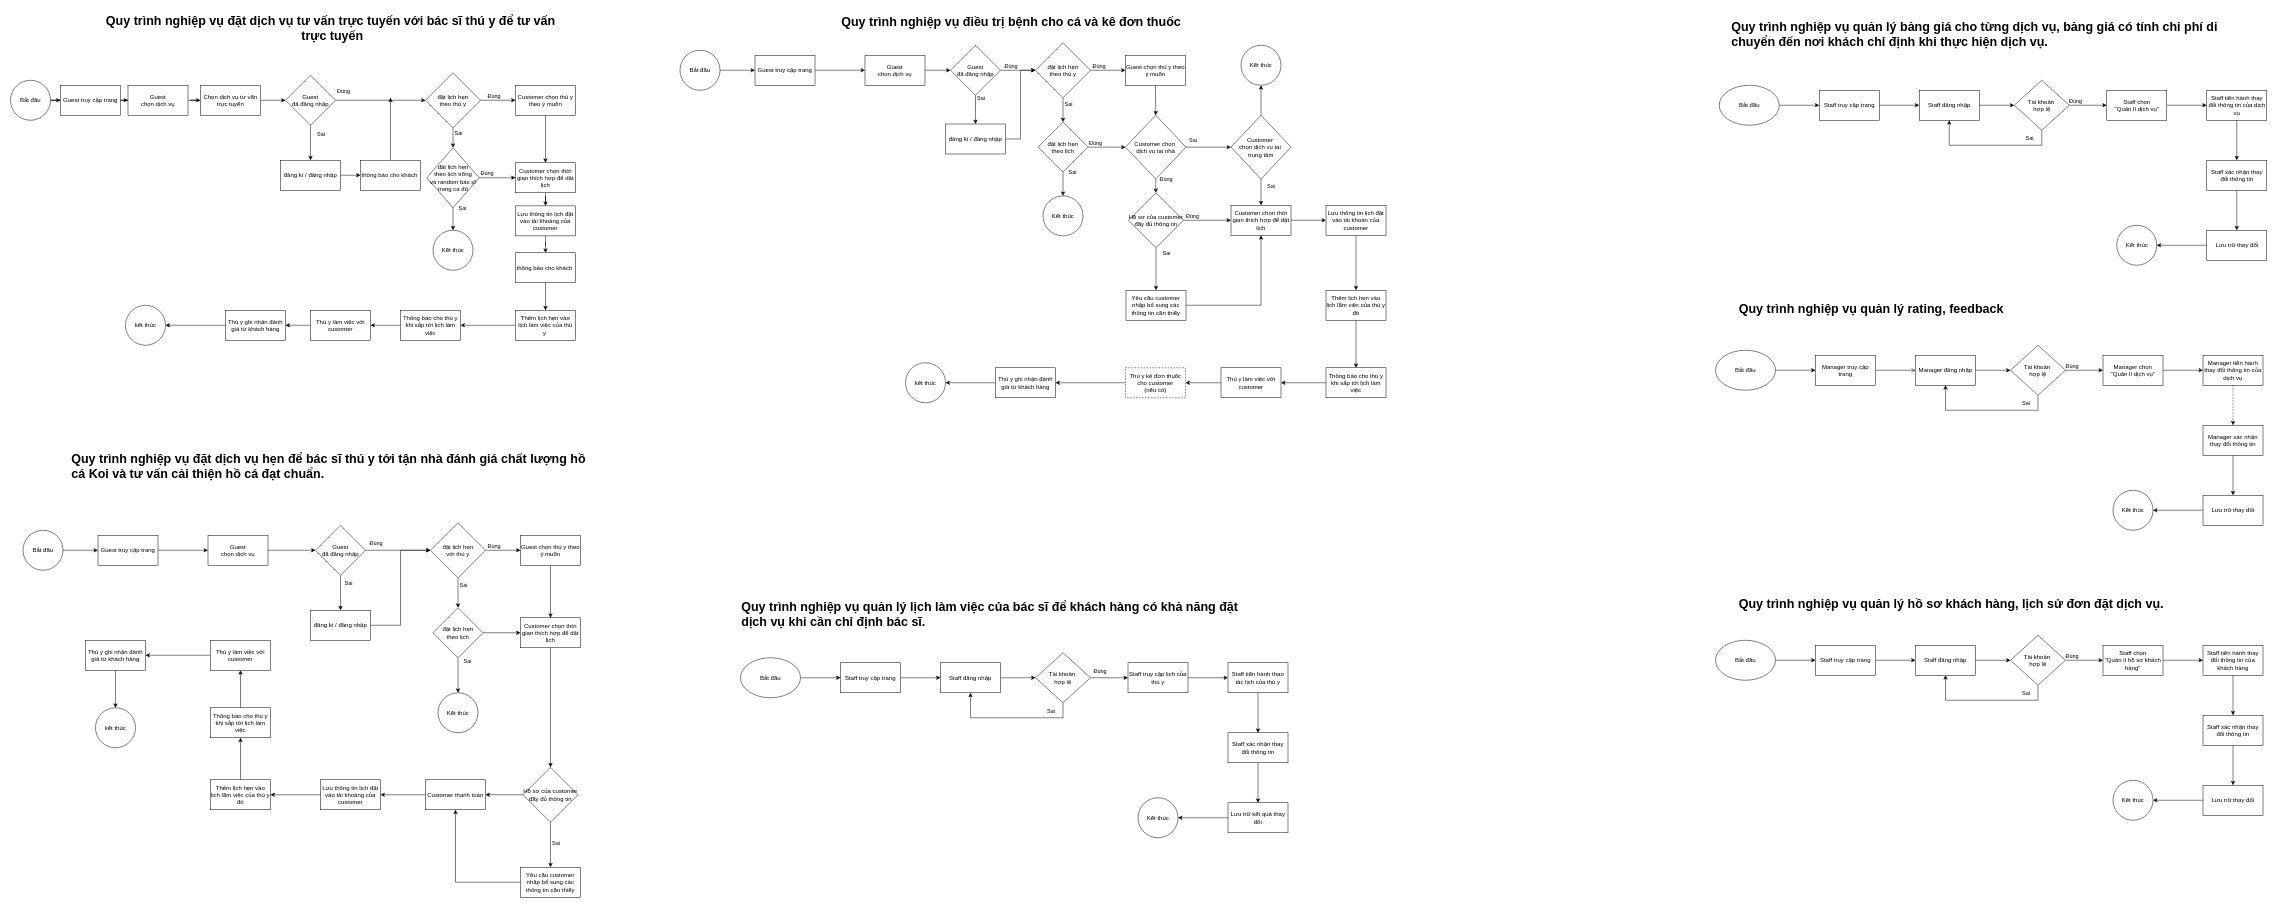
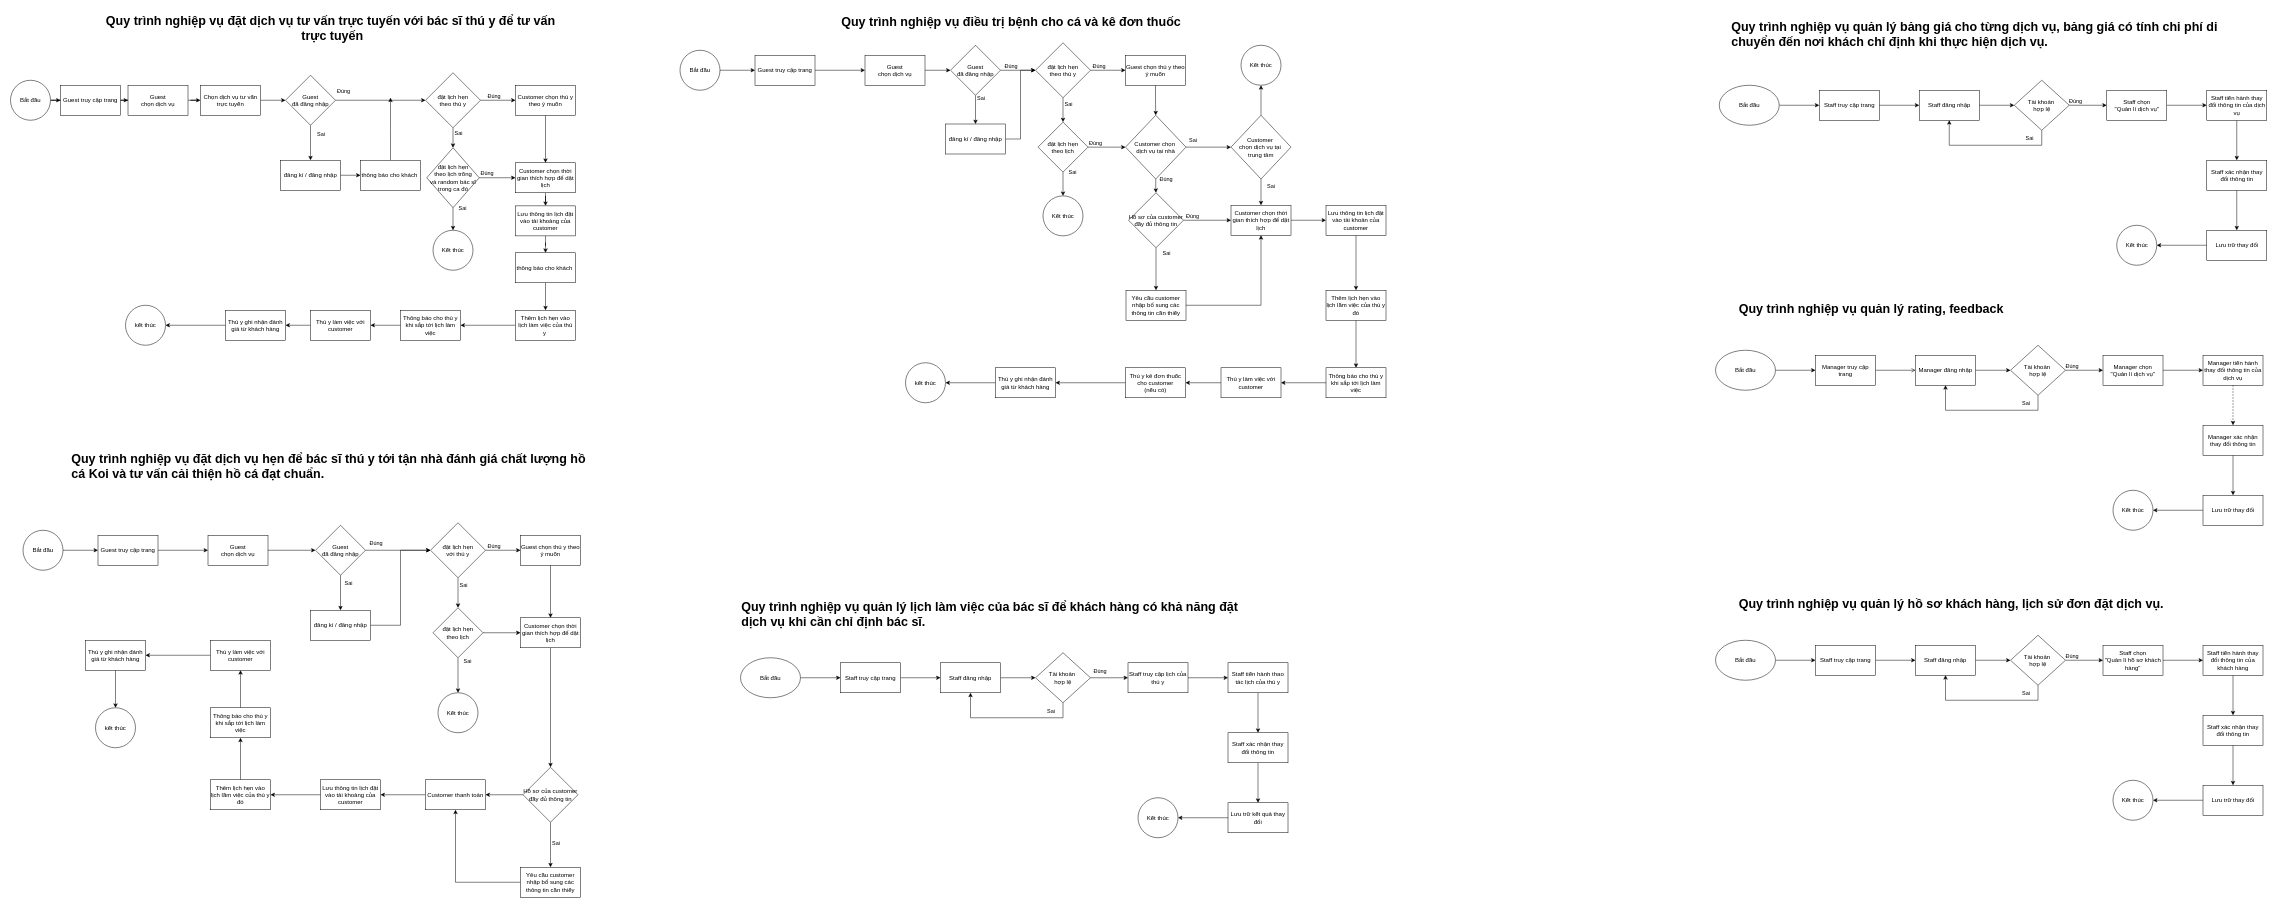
(1155, 383) -> (1155, 383)
